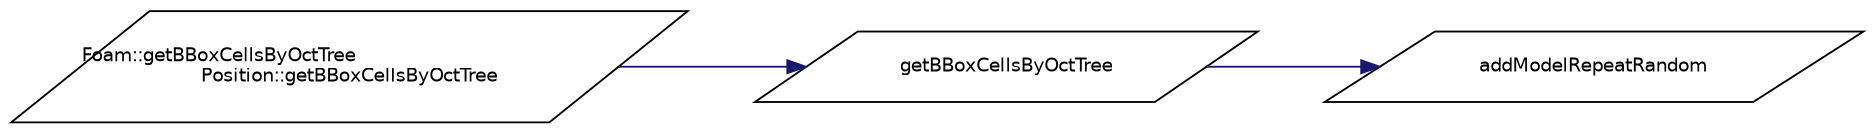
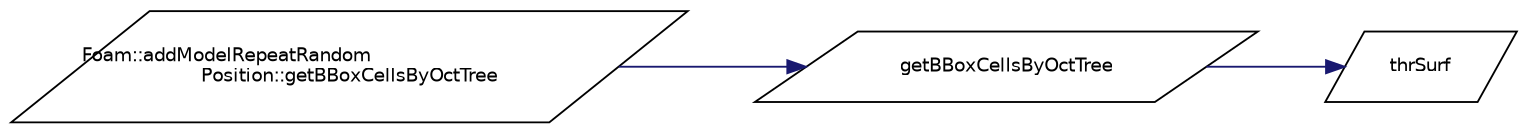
(349, 67) -> (349, 67)
(1594, 67) -> (1421, 67)
